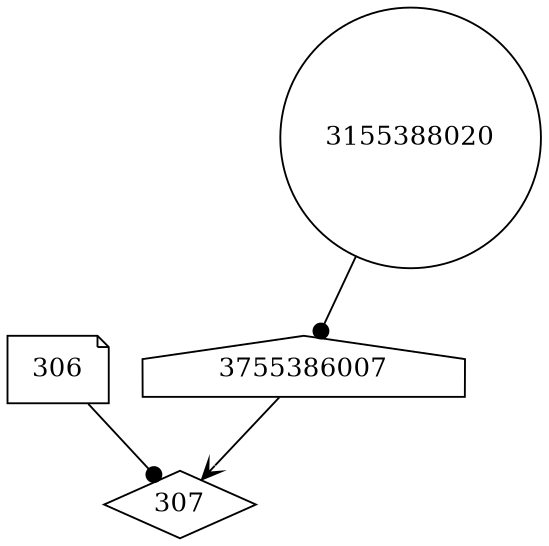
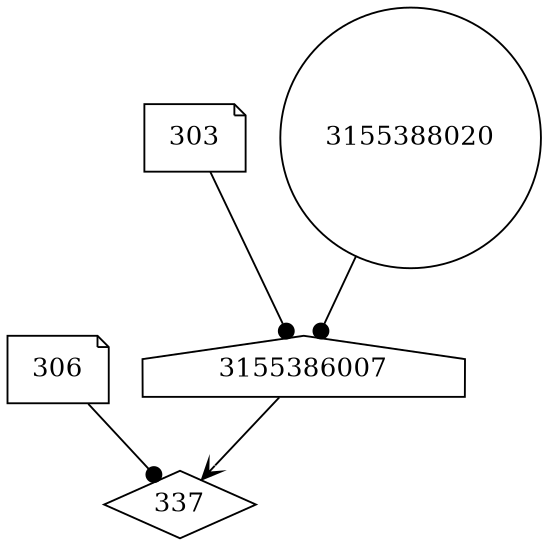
none -> (195, 138)
(304, 370) -> (304, 370)
(180, 505) -> (180, 505)
